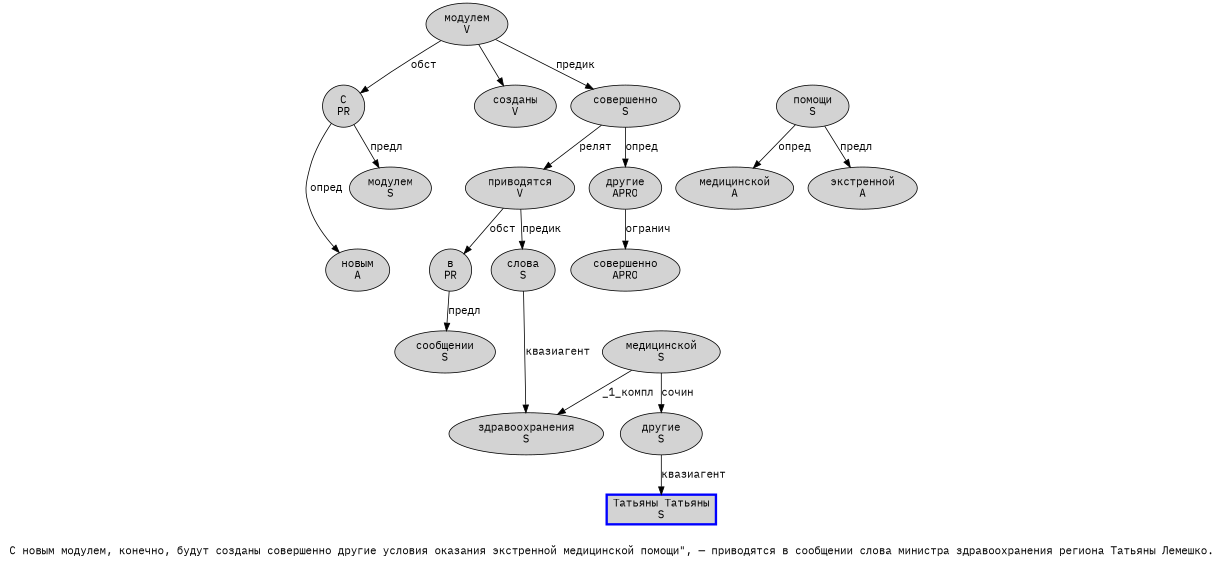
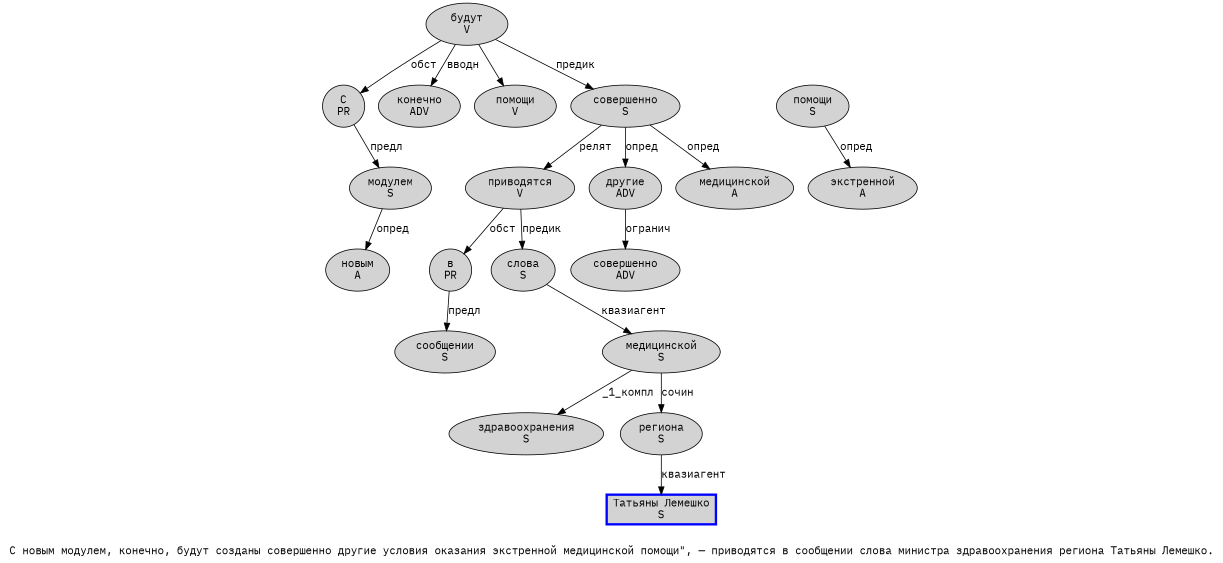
(467, 24) -> (467, 24)
none -> (419, 106)
(515, 106) -> (515, 106)
(777, 144) -> (677, 145)
(856, 147) -> (856, 147)
(306, 186) -> (376, 226)
(625, 188) -> (625, 188)
(625, 270) -> (625, 270)
(525, 348) -> (586, 307)
(661, 434) -> (661, 434)
(661, 509) -> (661, 509)
